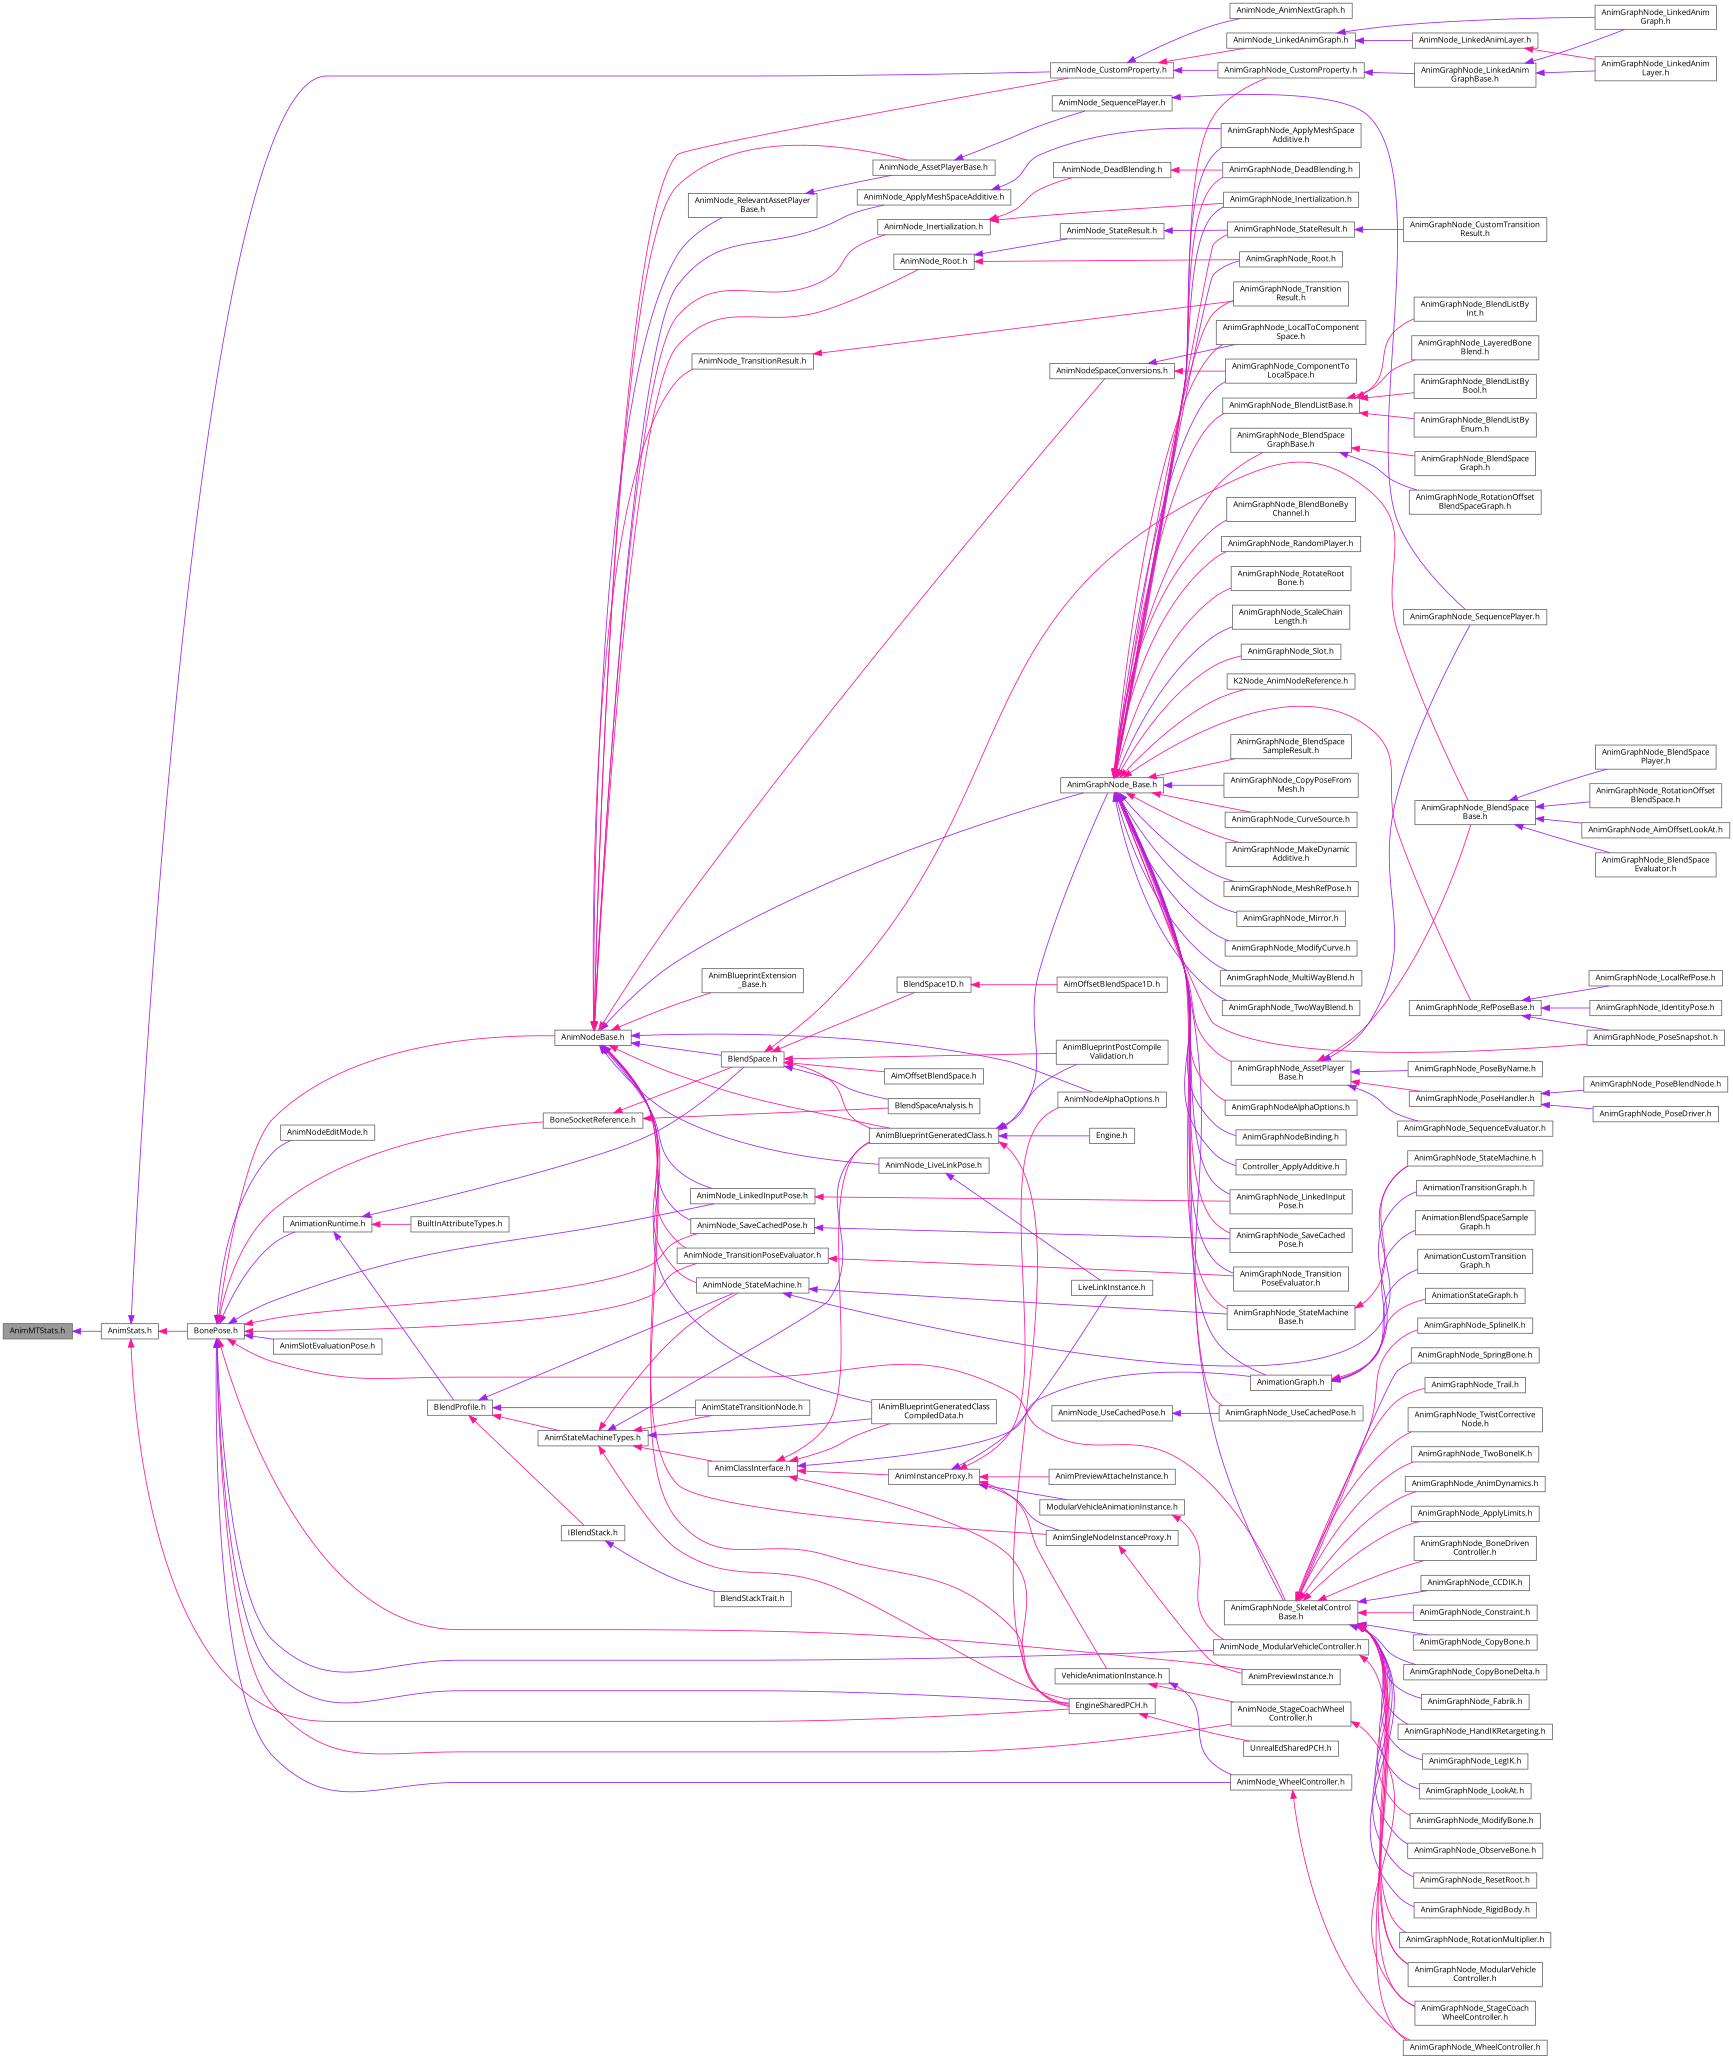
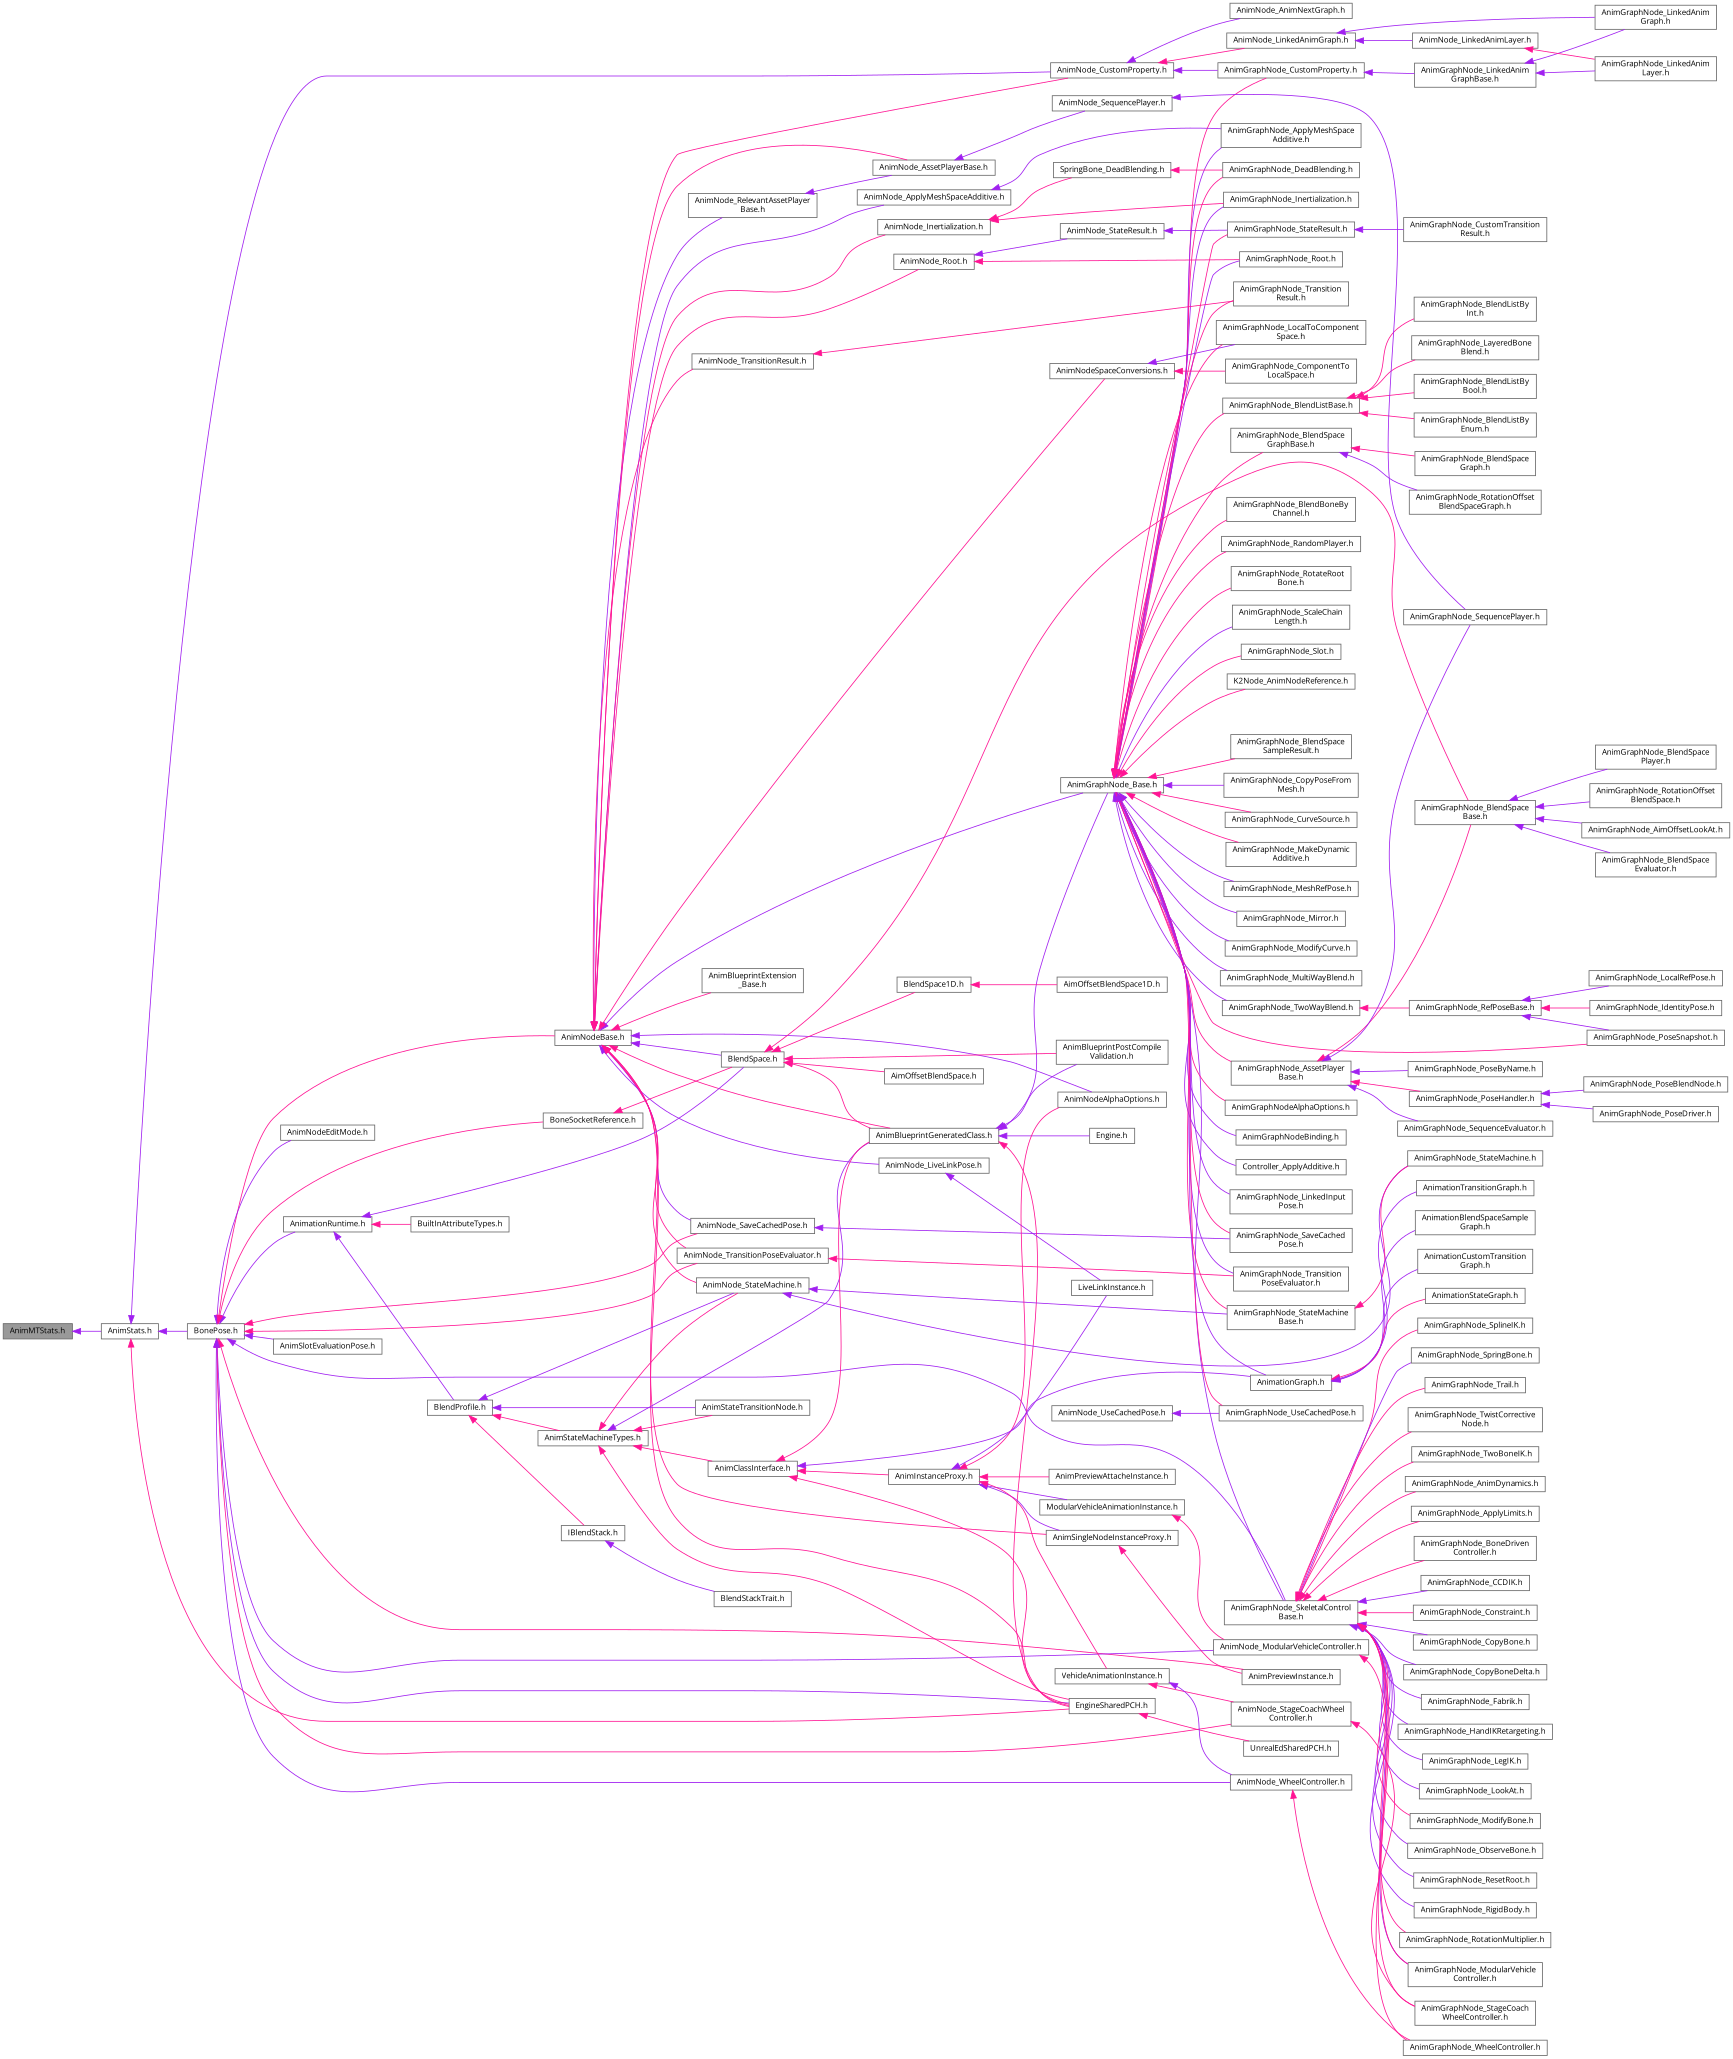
(1112, 170) -> (1112, 170)
(1148, 567) -> none
(1382, 741) -> (1389, 1008)
(1570, 1008) -> (1570, 1008)
(934, 1106) -> none
(753, 1196) -> none
(177, 1331) -> (177, 1331)
(808, 1374) -> (808, 1374)
(934, 1412) -> none
(1383, 1798) -> (1383, 1798)
